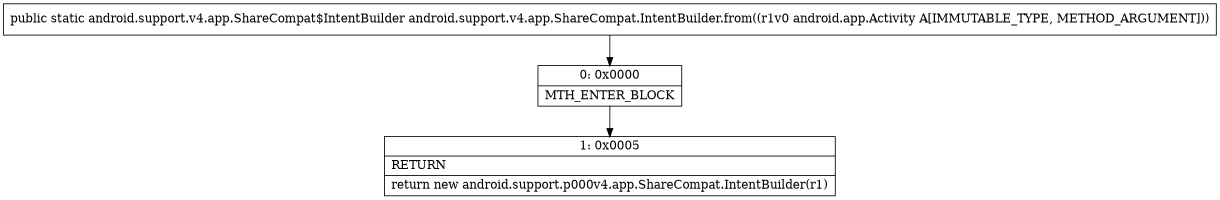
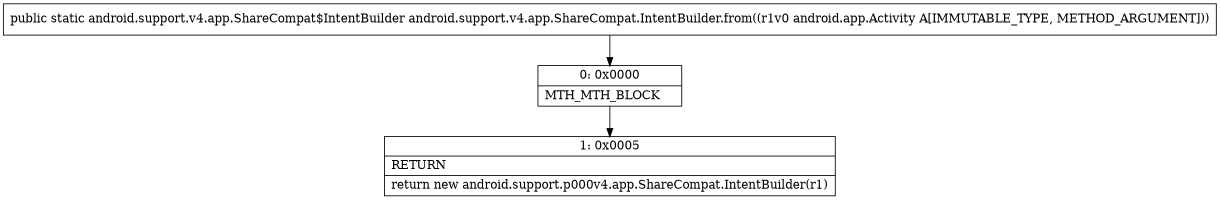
(610, 96) -> (602, 96)
